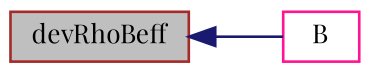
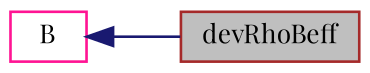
(249, 37) -> (147, 37)
